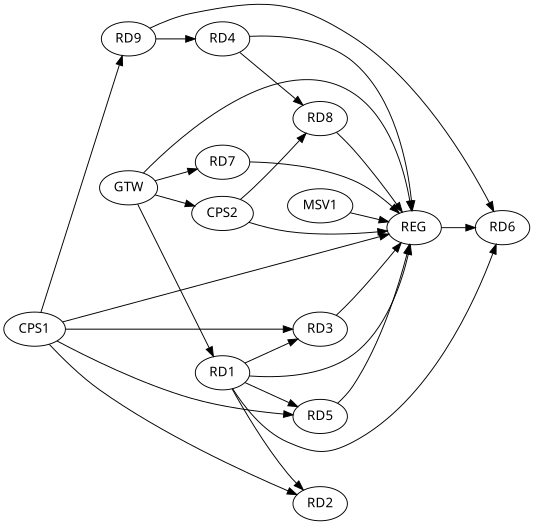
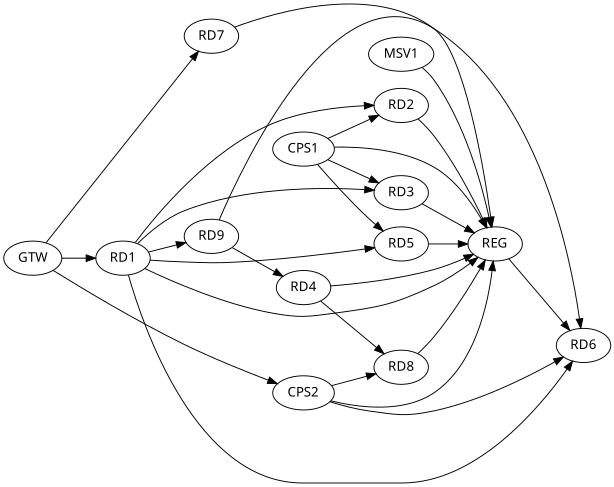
(297, 80) -> (455, 166)
(80, 189) -> (162, 248)
none -> (446, 408)
